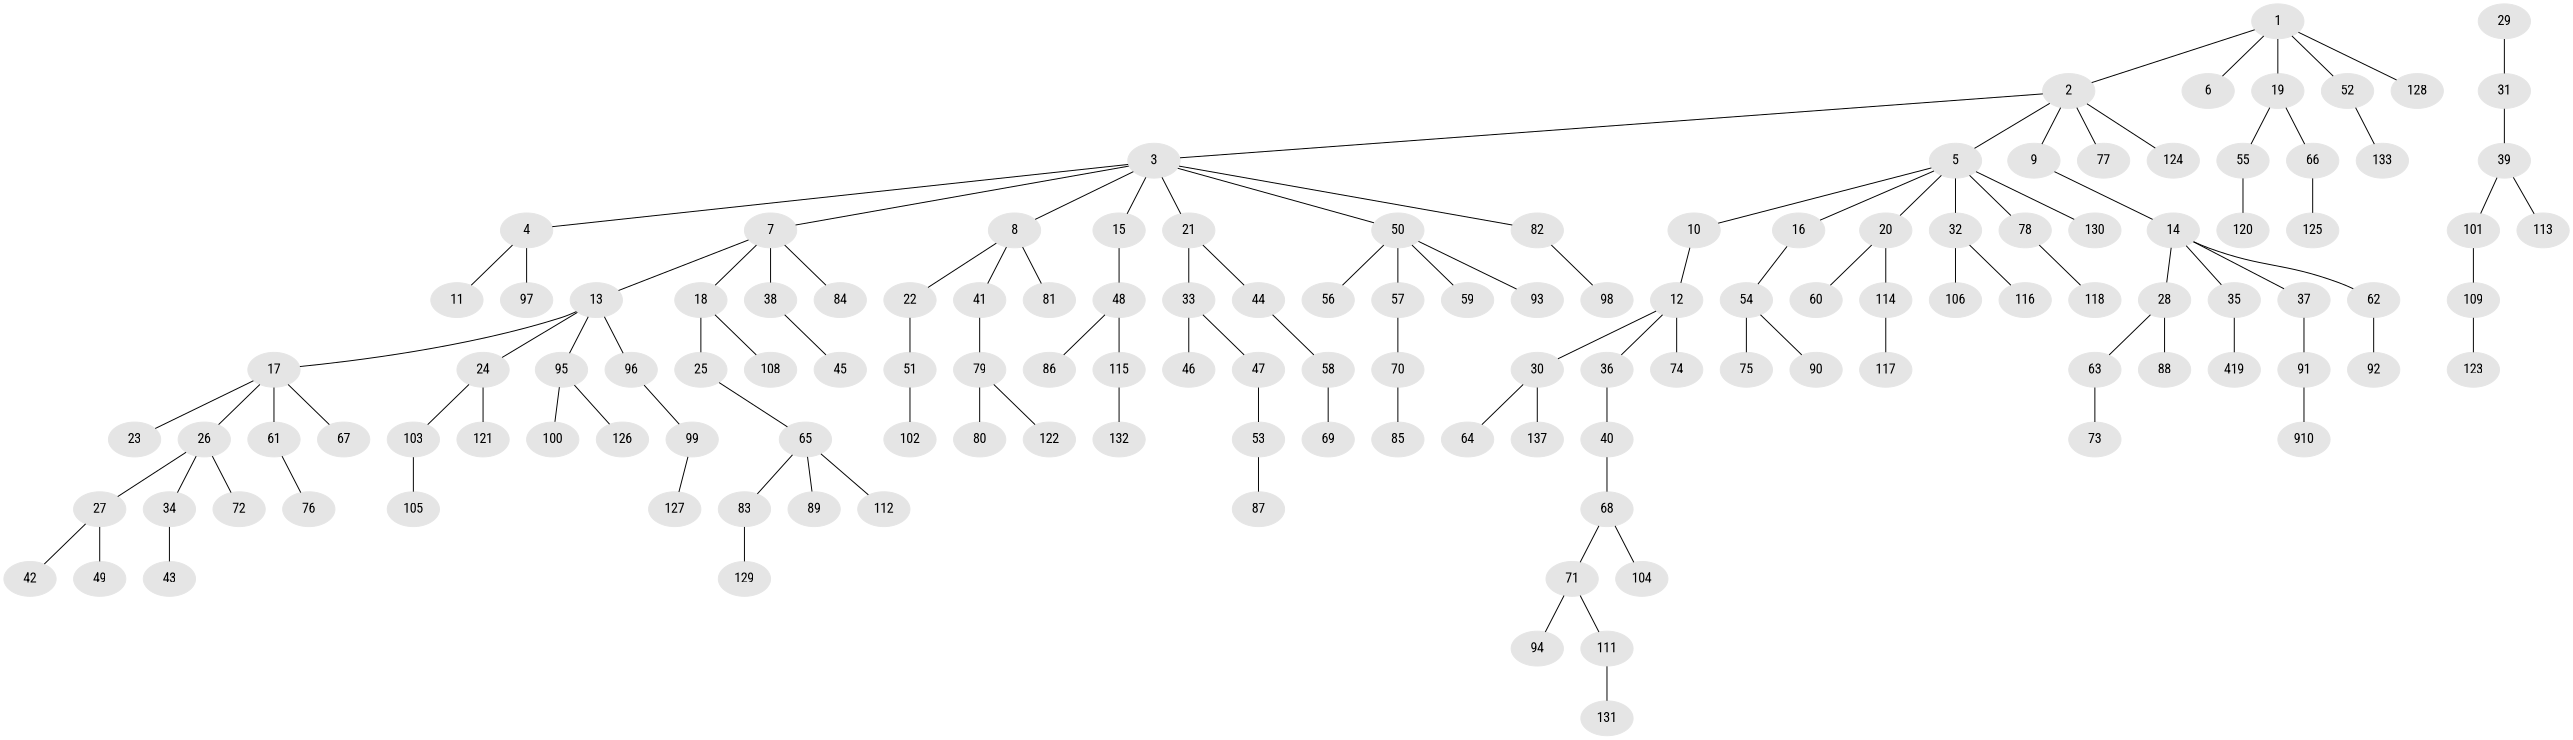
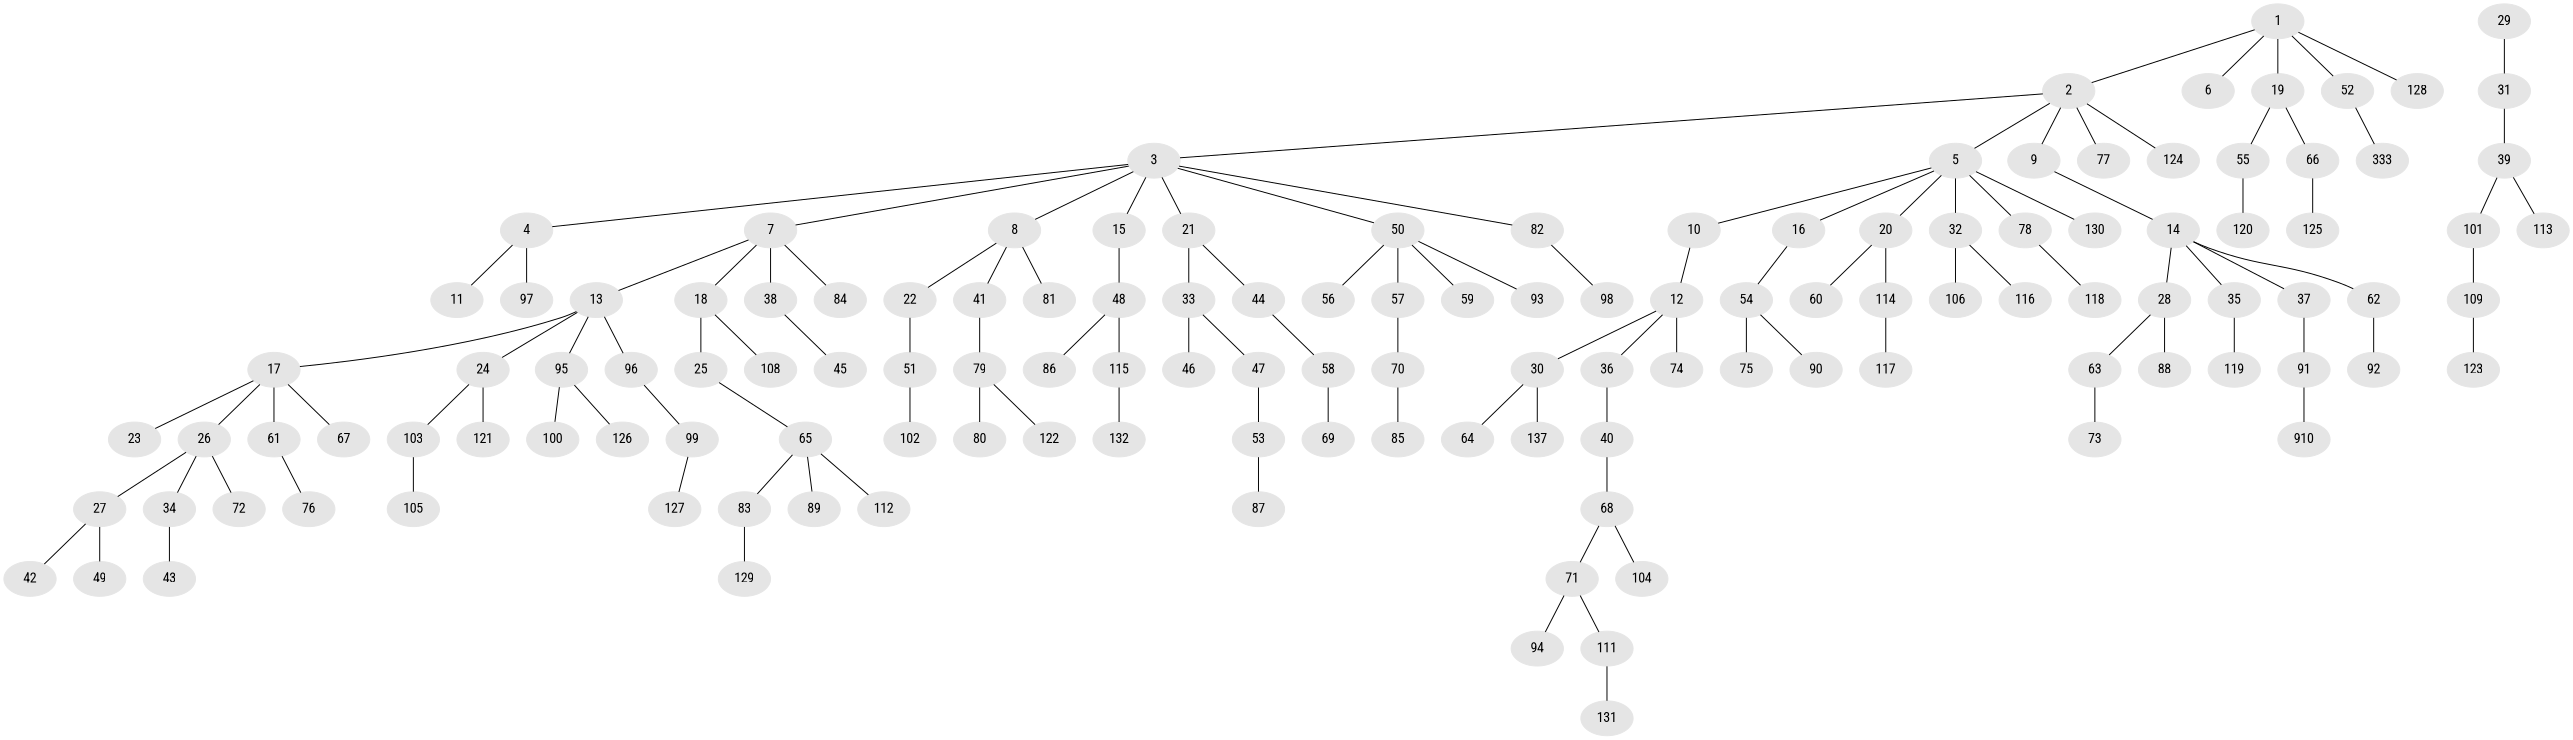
(2382, 161) -> (2382, 161)
(2234, 370) -> (2234, 370)
